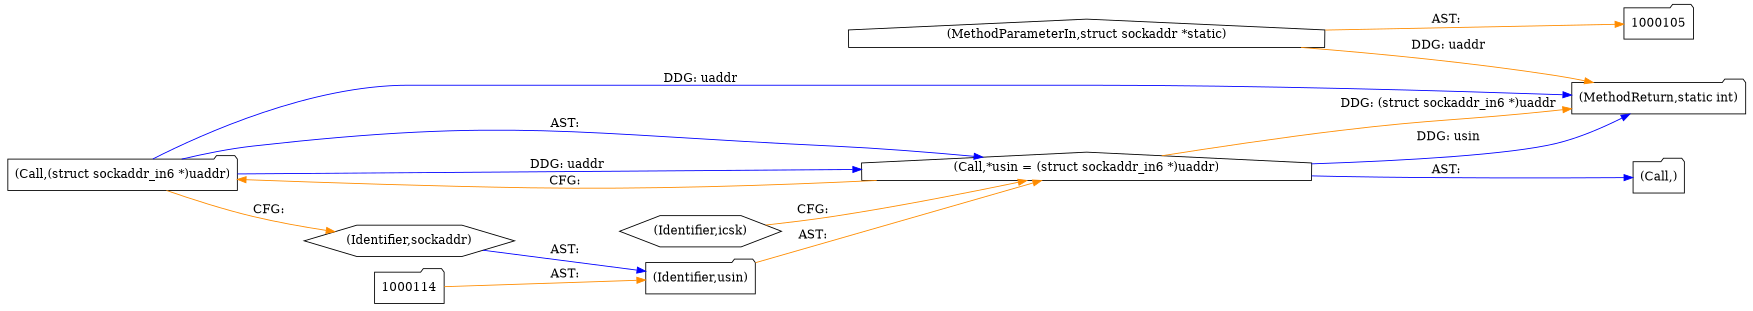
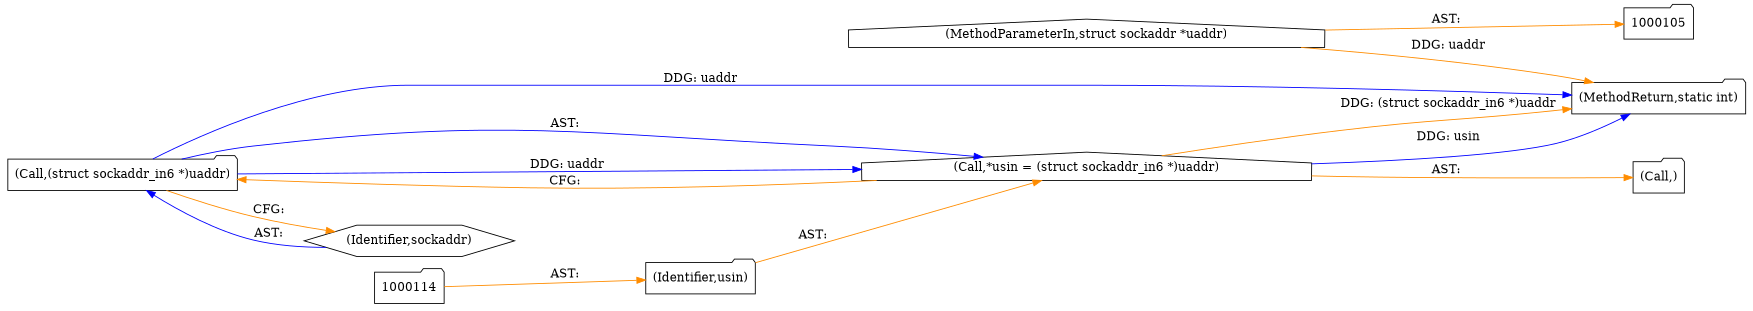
(1087, 35) -> (1087, 35)
(1468, 178) -> (1468, 178)
(701, 231) -> none
(560, 260) -> (236, 235)
